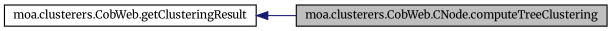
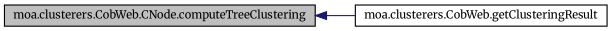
(282, 16) -> (341, 16)
